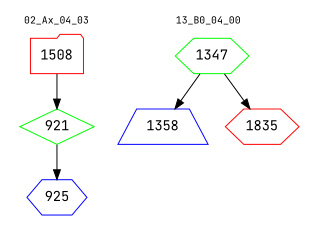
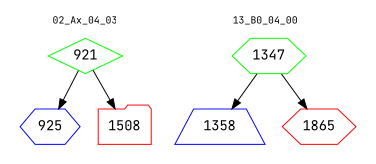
(57, 87) -> (102, 85)
(262, 127) -> (319, 127)
